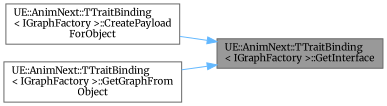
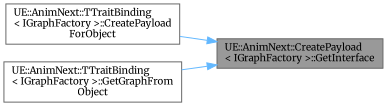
(300, 54) -> (300, 54)
